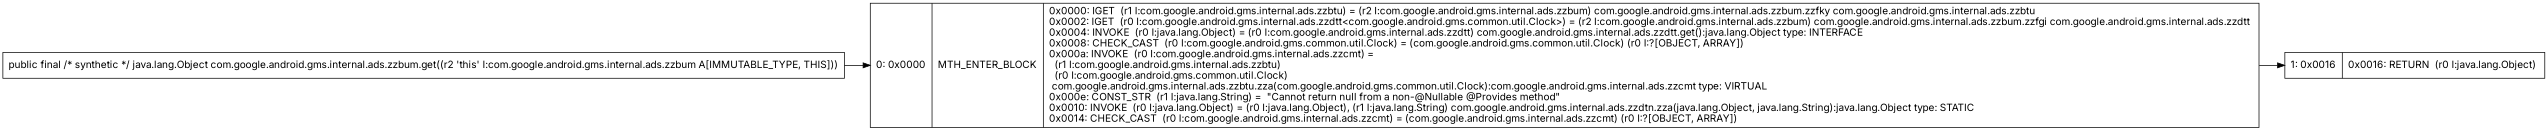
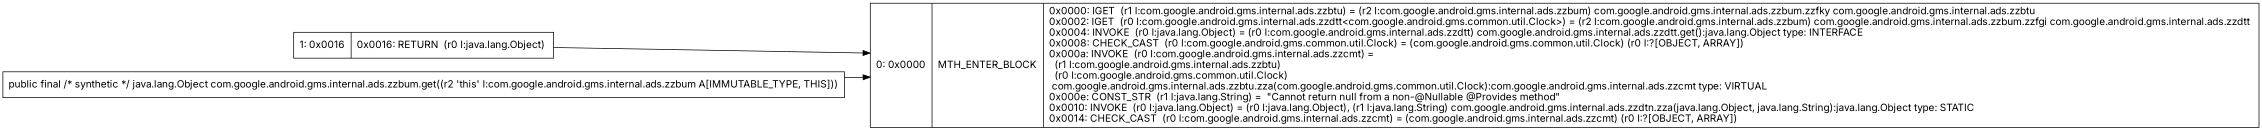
(2268, 65) -> (708, 50)
